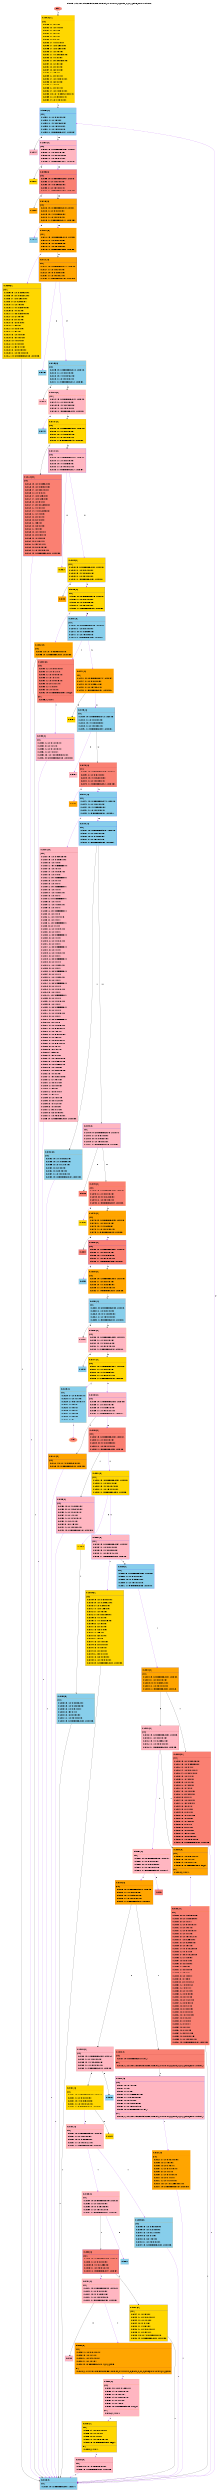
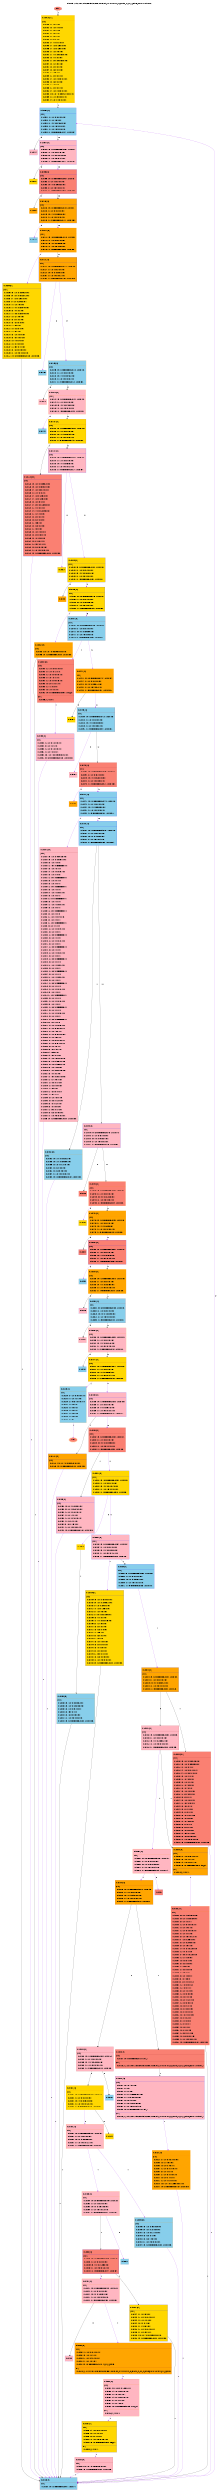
none -> (83, 1311)
